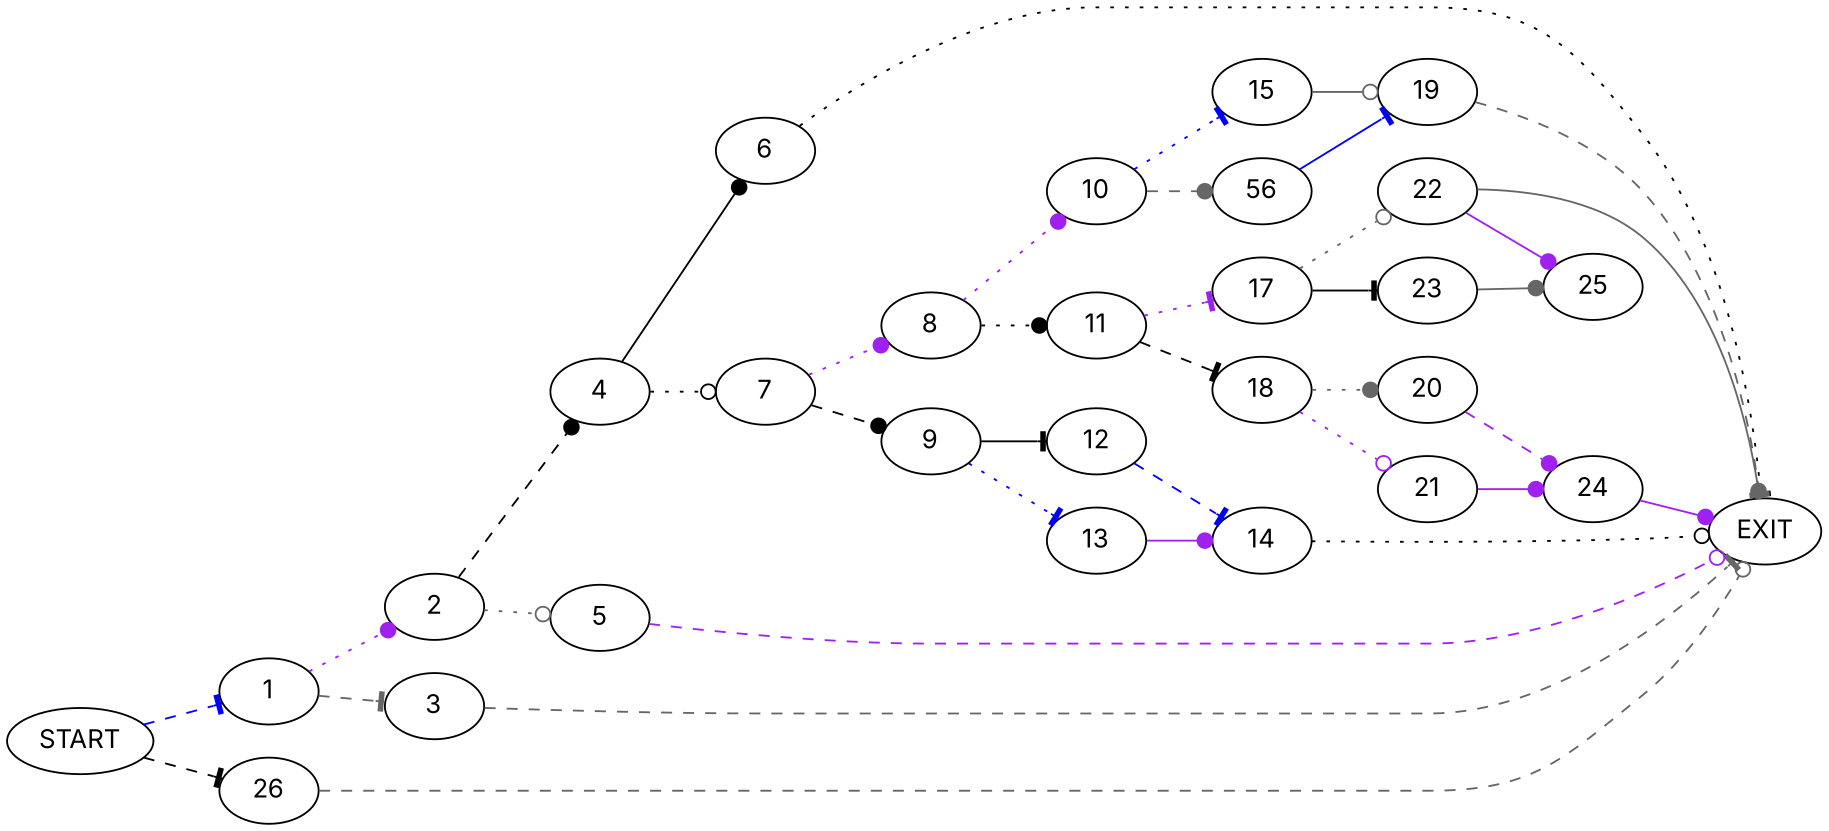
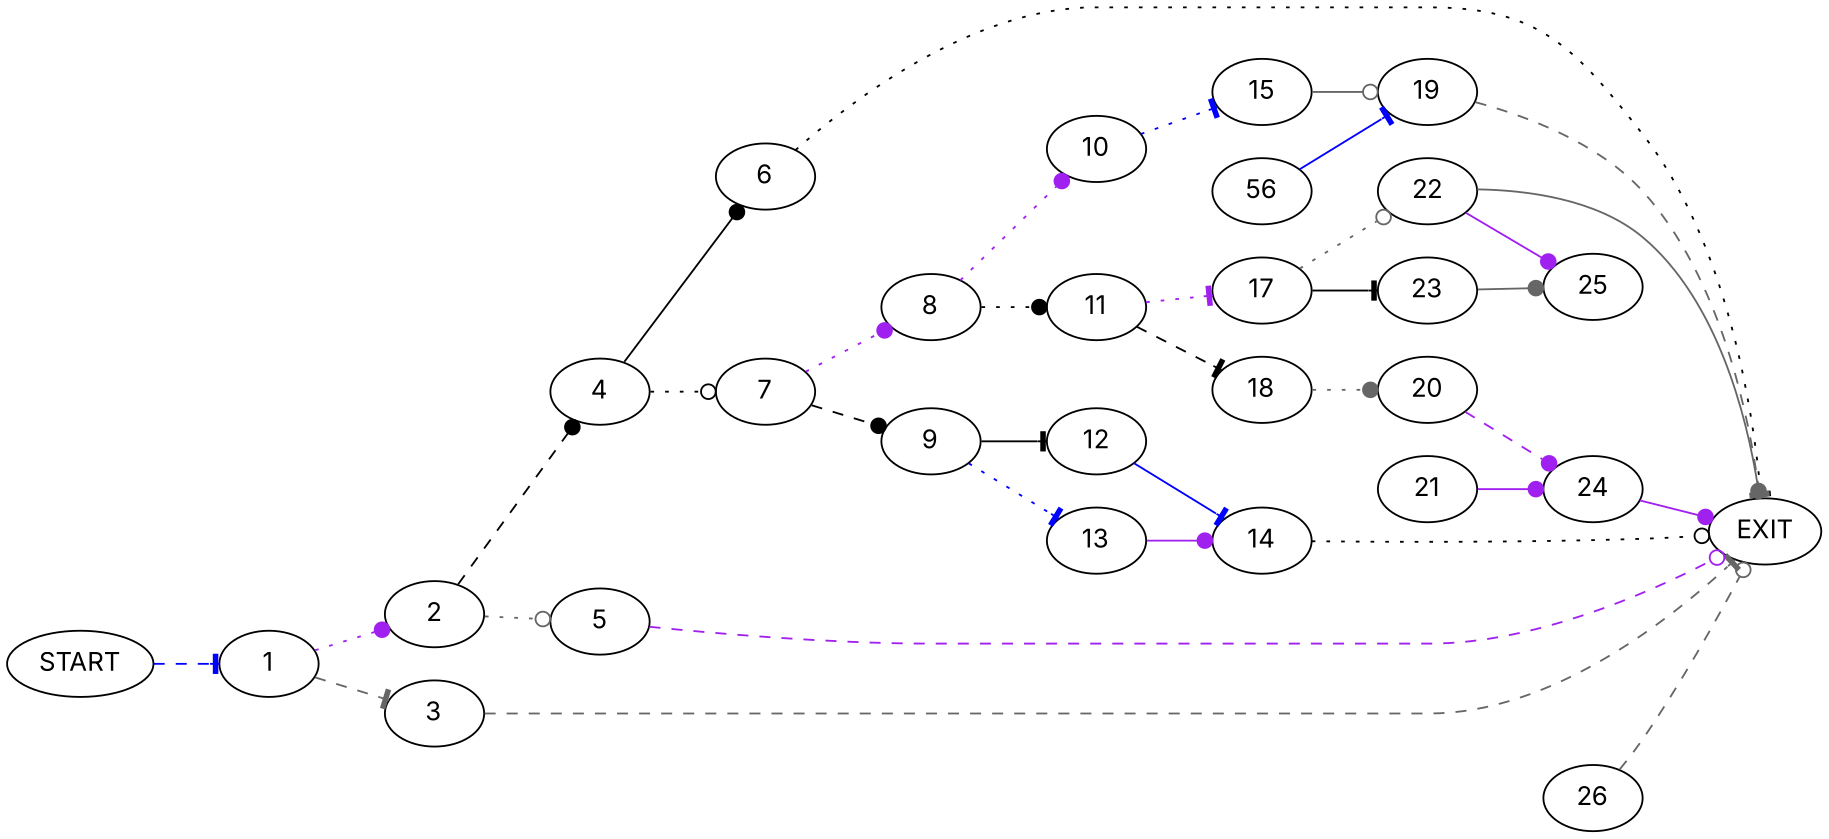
(1172, 191) -> none
(1338, 435) -> none
(1175, 488) -> (1175, 488)
(178, 767) -> none
